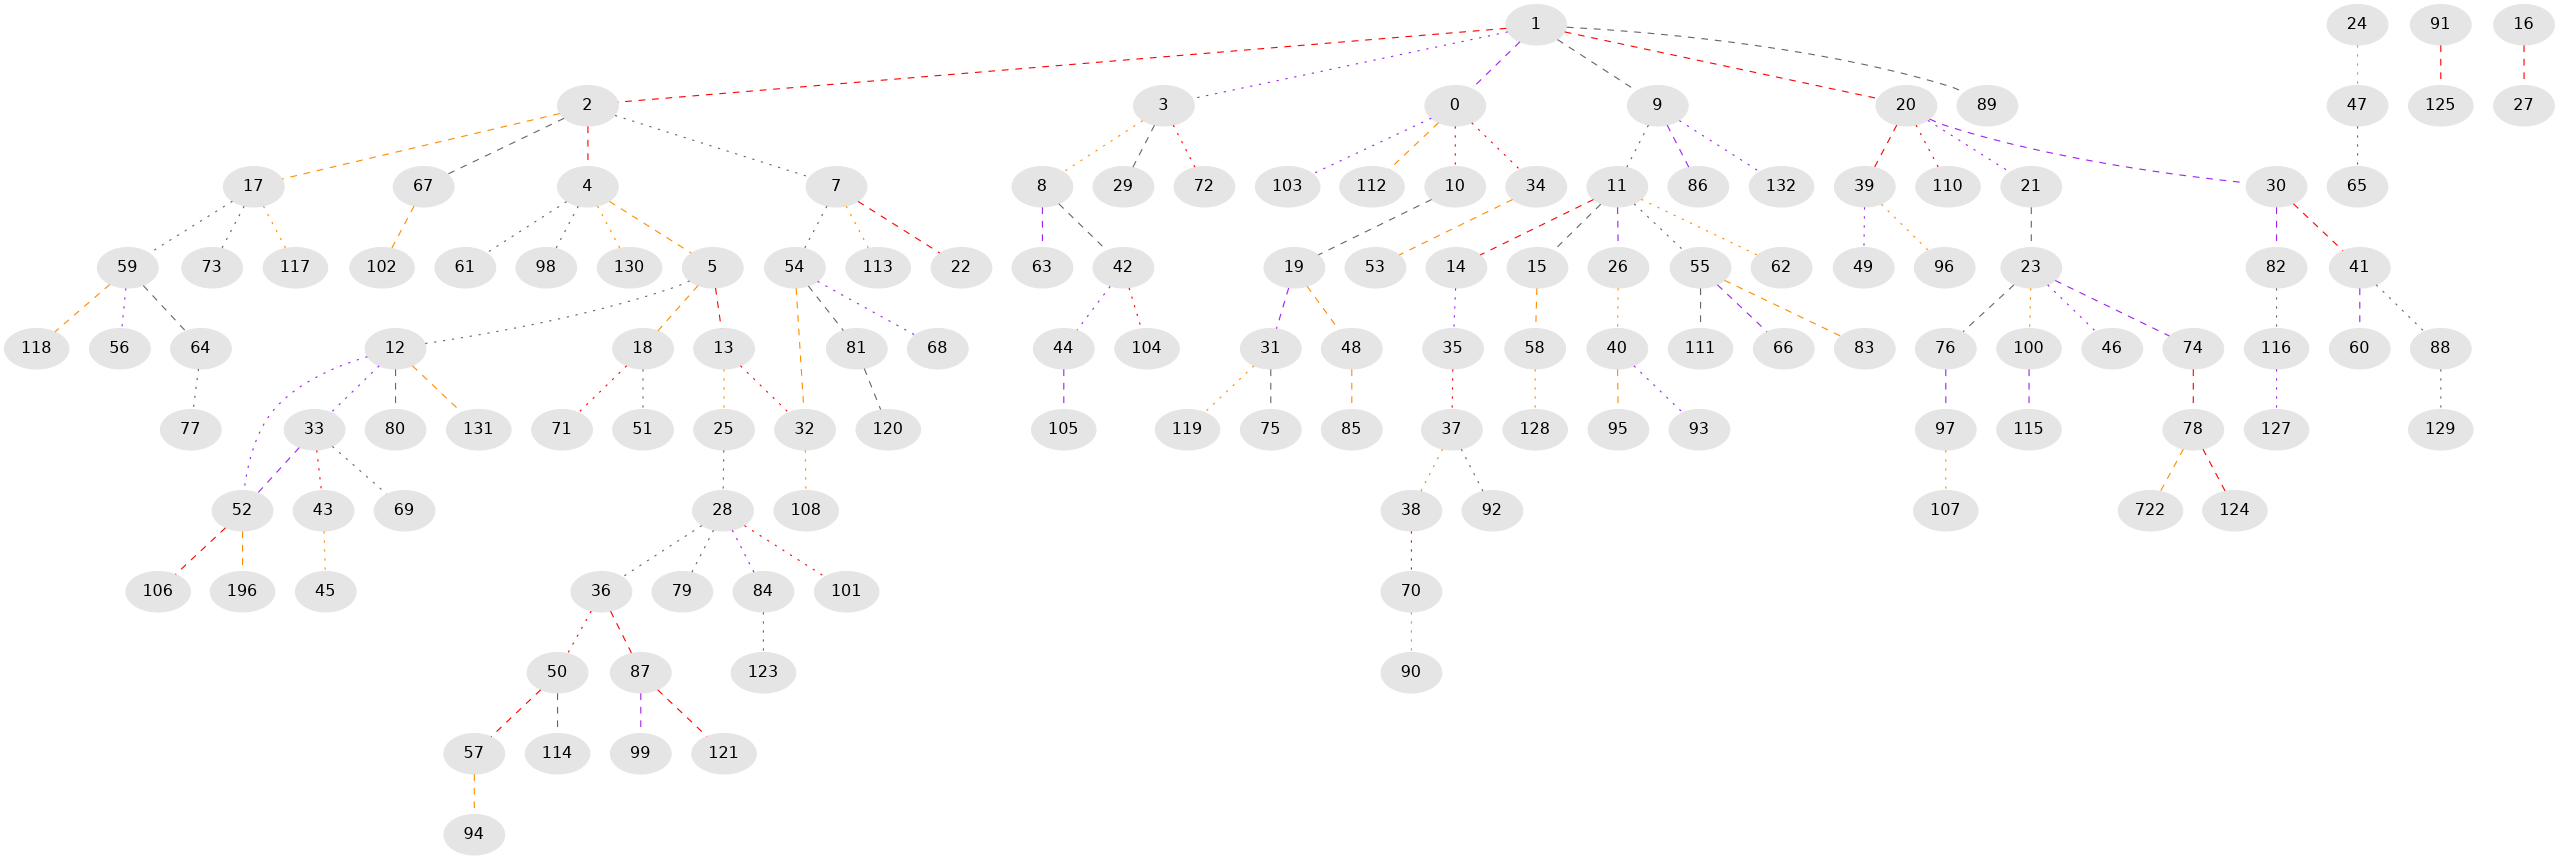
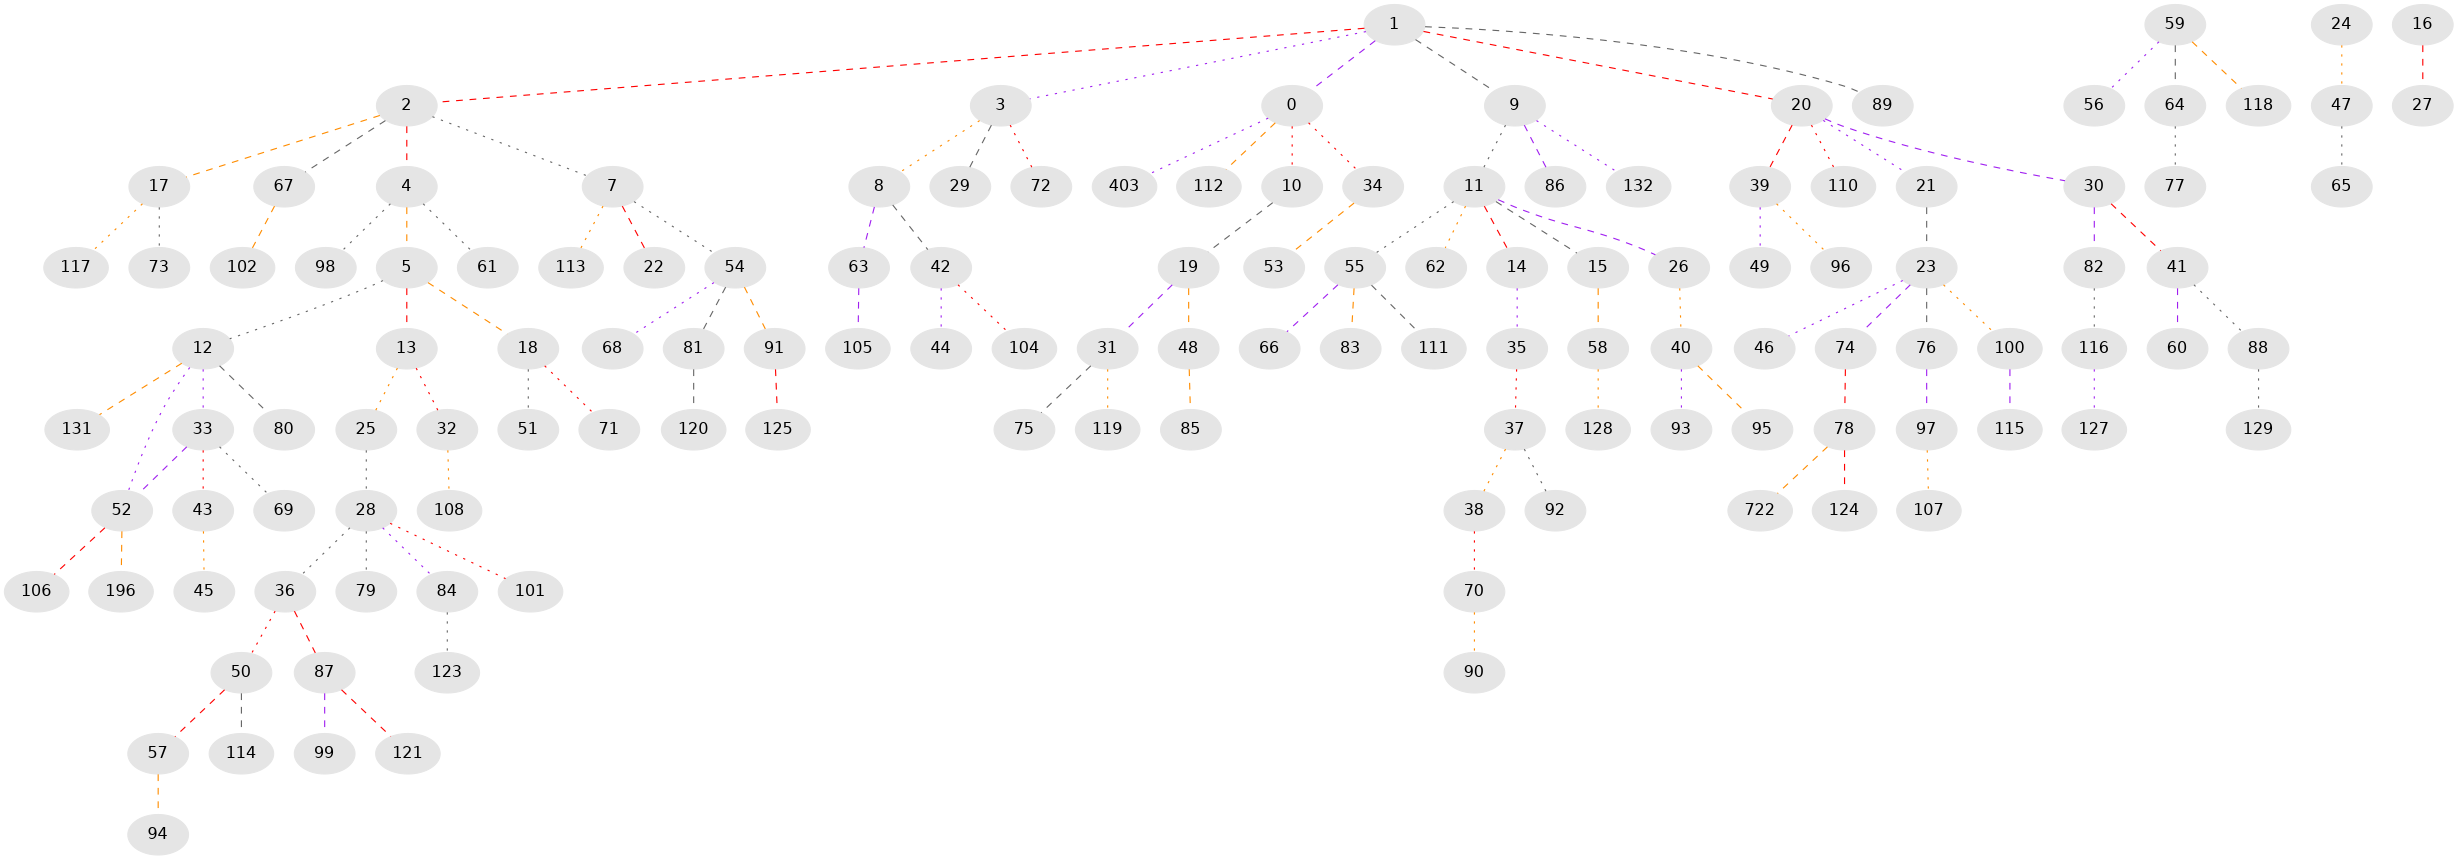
(1288, 187) -> (1125, 187)
(191, 227) -> none
(630, 268) -> none
(800, 349) -> (755, 308)
(1064, 389) -> (858, 308)
